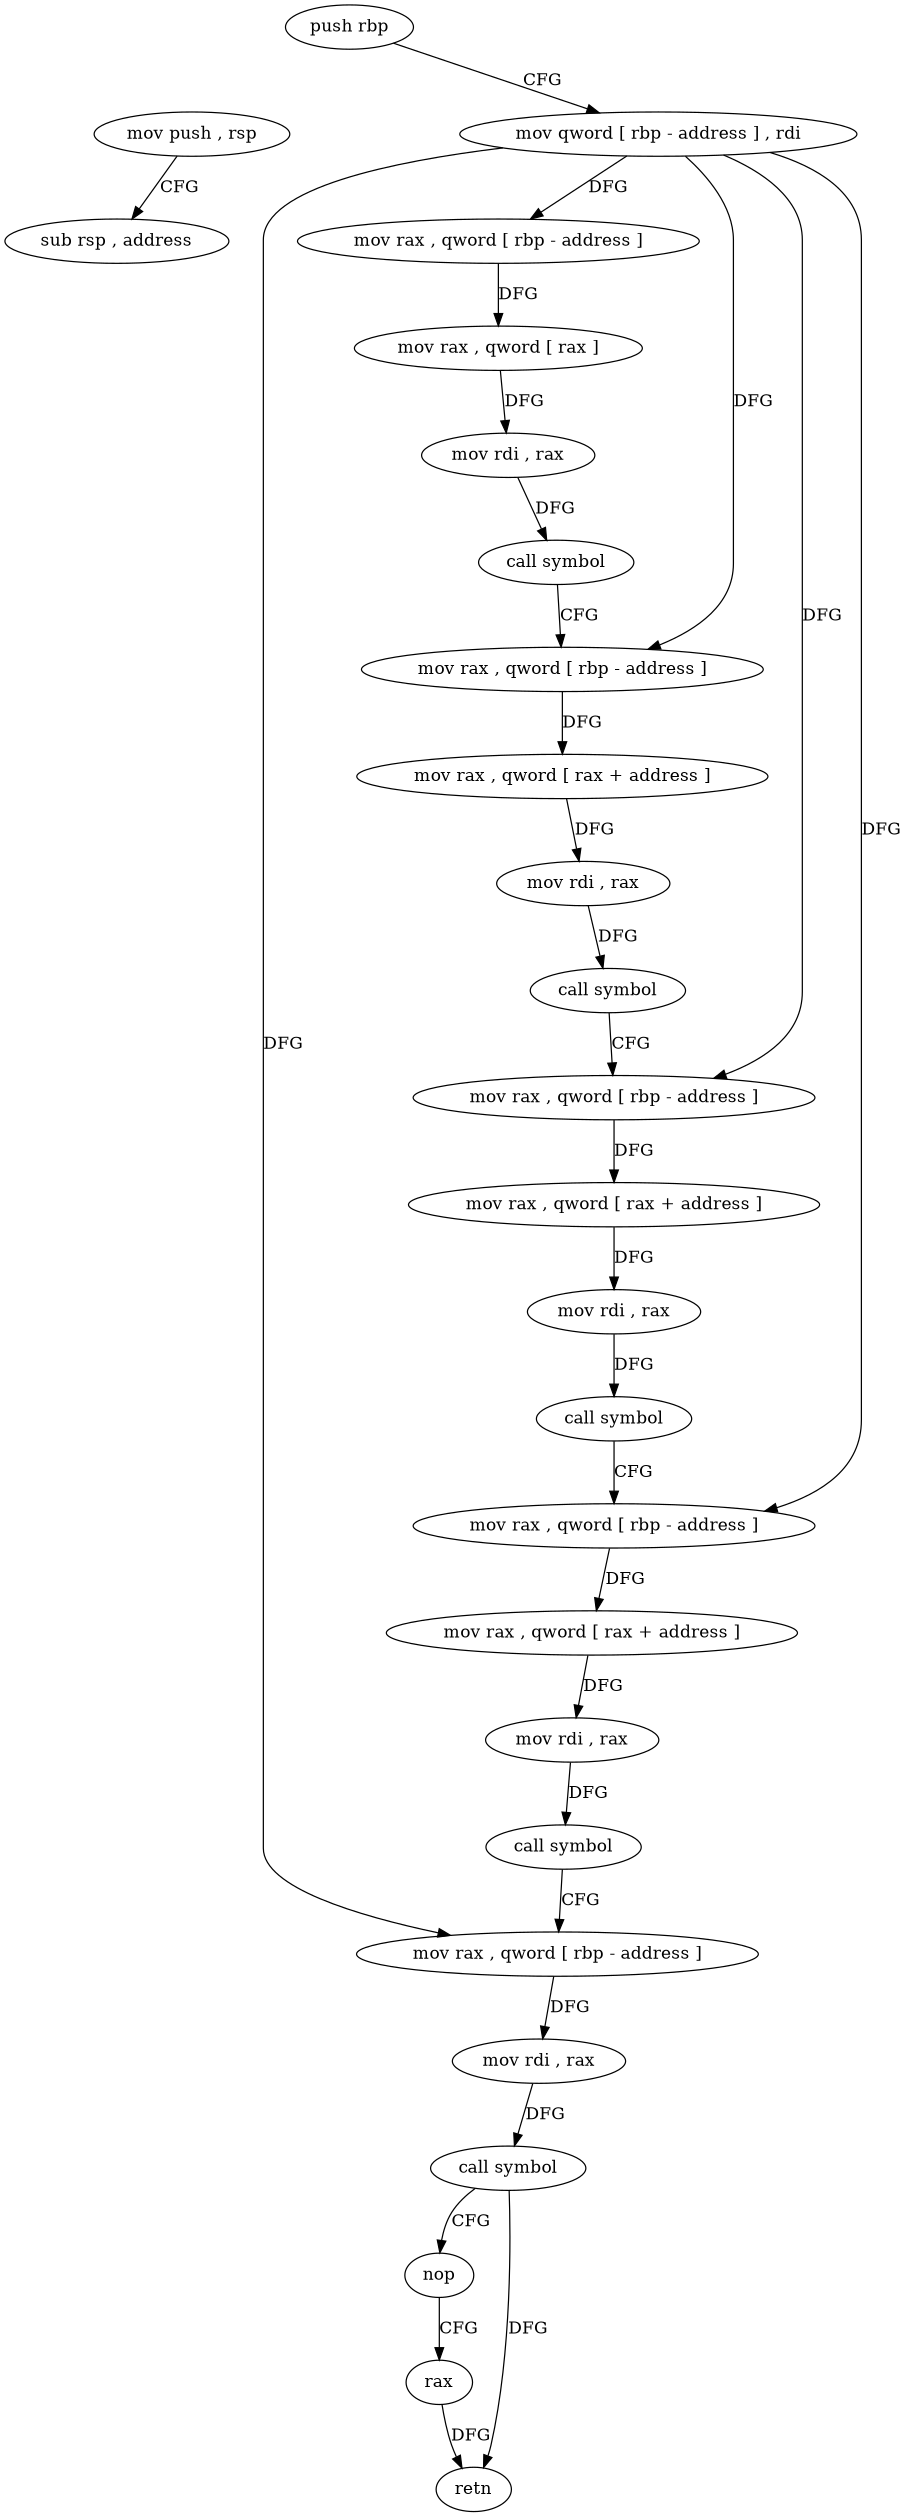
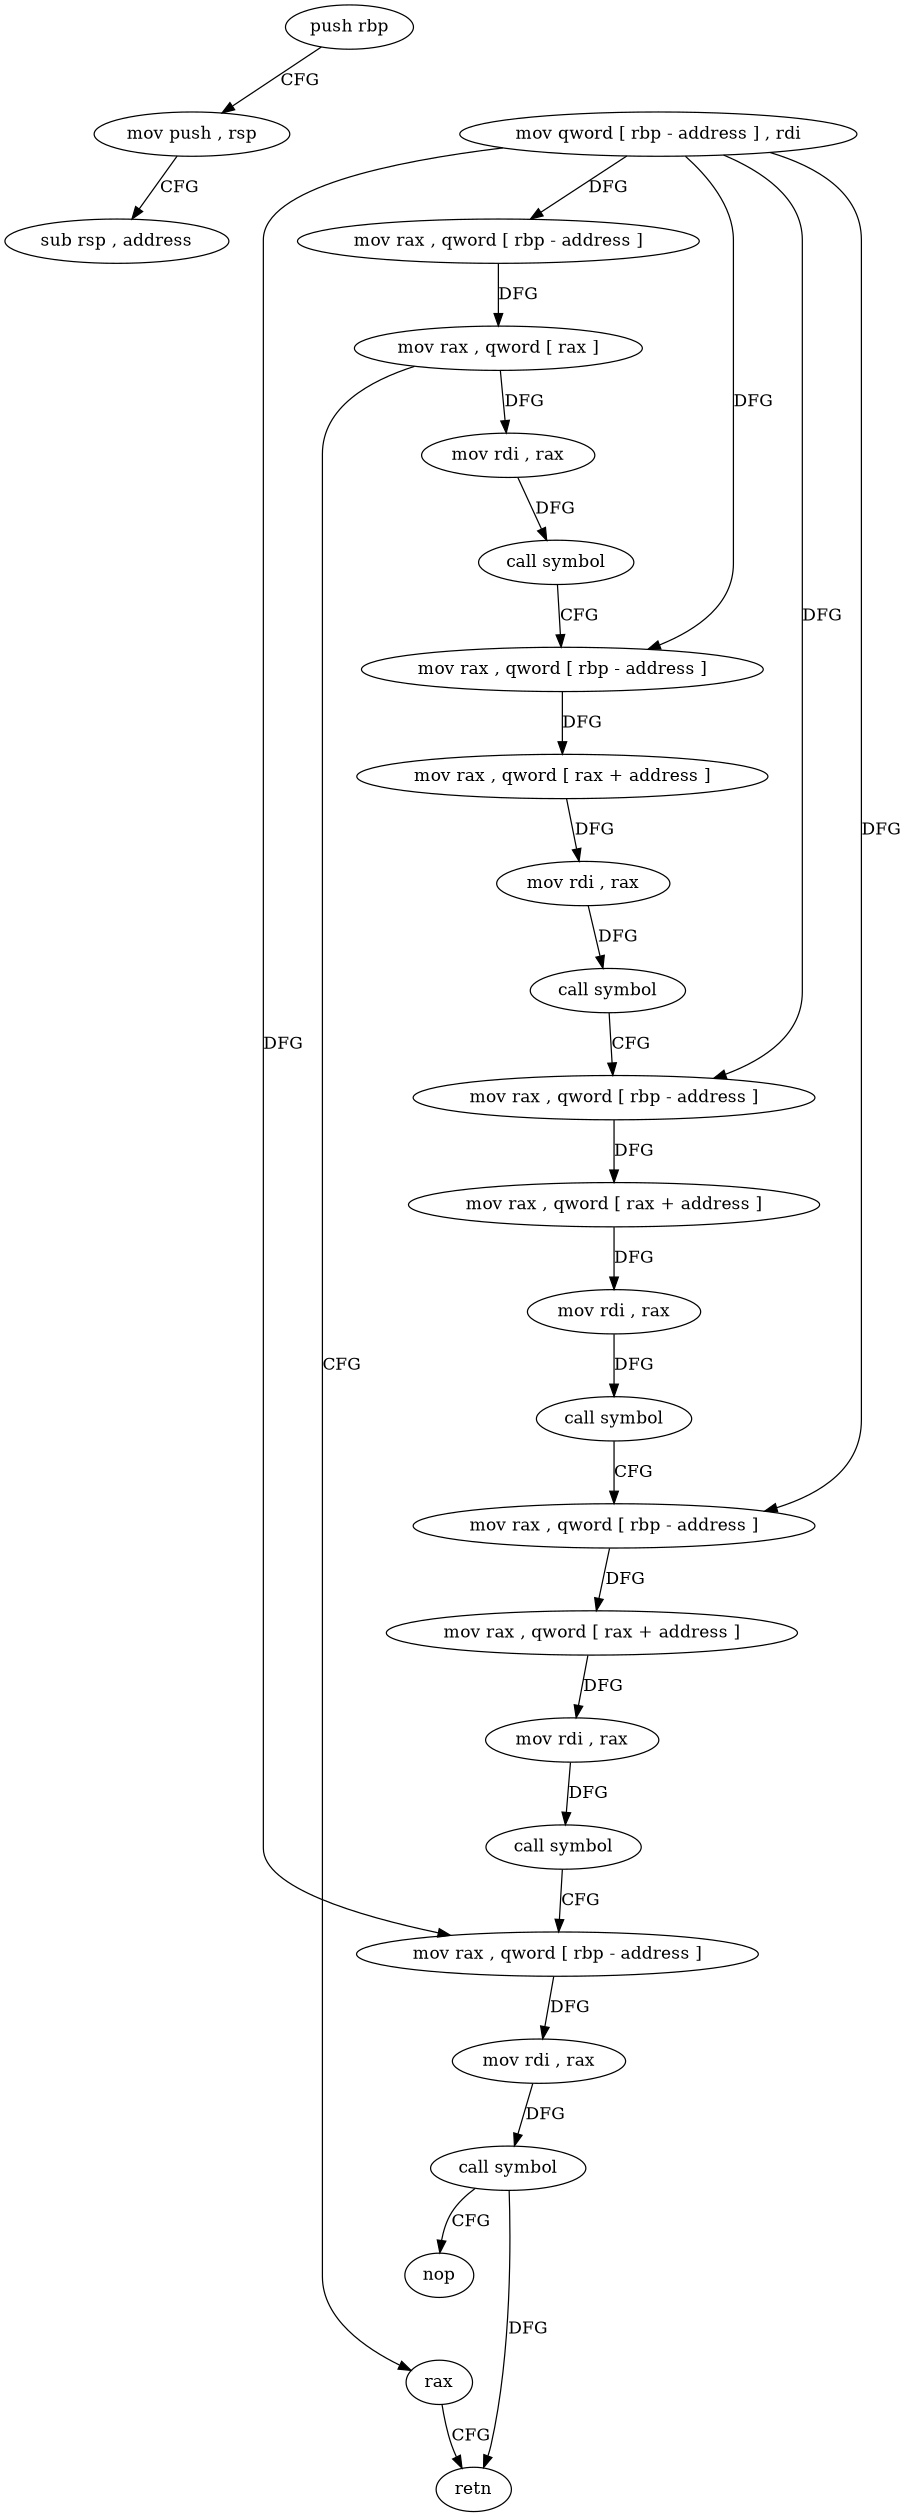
(490, 76) -> (277, 76)
(439, 2323) -> (322, 1359)
(471, 2436) -> (471, 2436)
